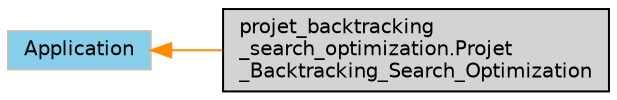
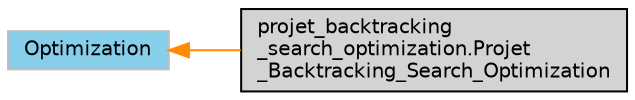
(79, 50) -> (88, 50)
